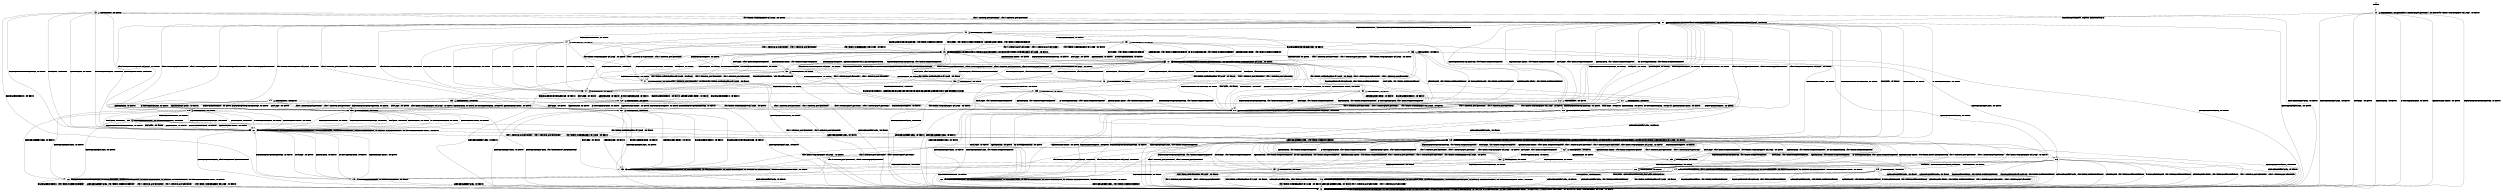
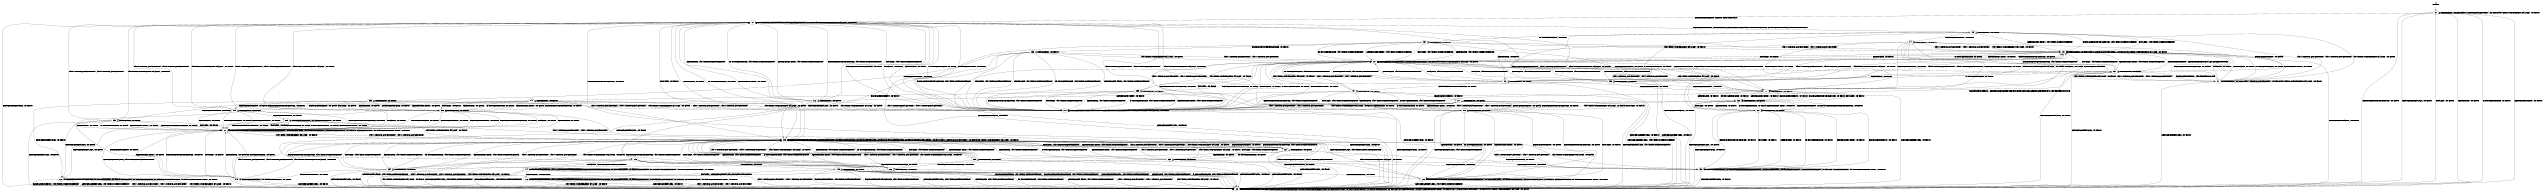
none -> (323, 103)
